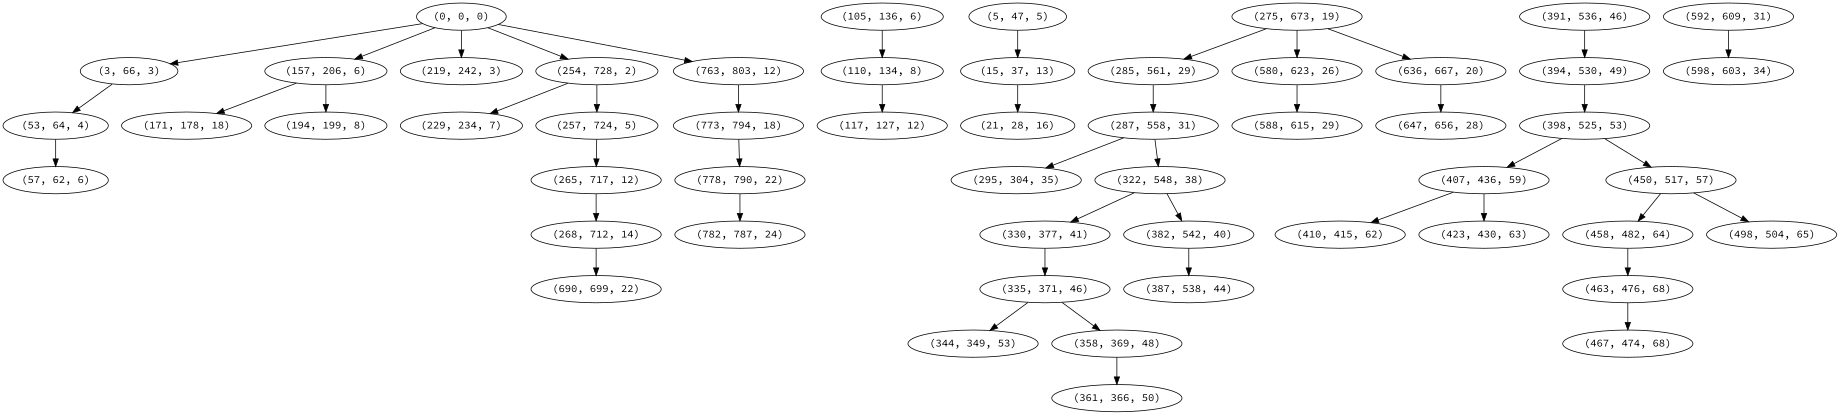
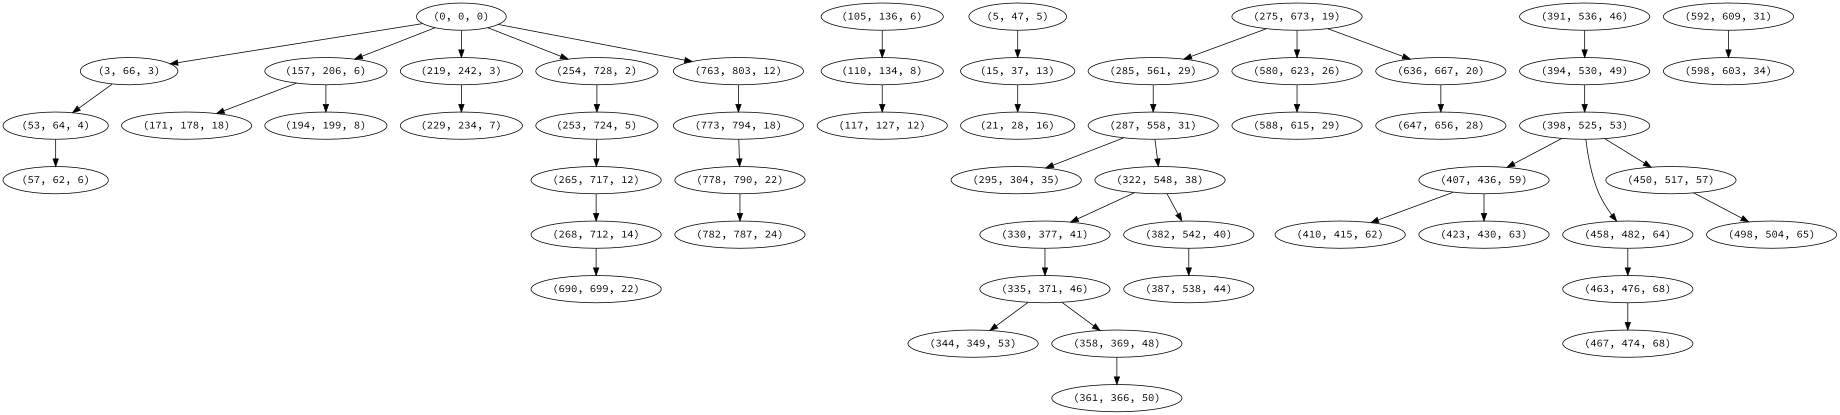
(533, 97) -> (461, 95)
(597, 126) -> (597, 126)
(1652, 204) -> (1594, 179)
